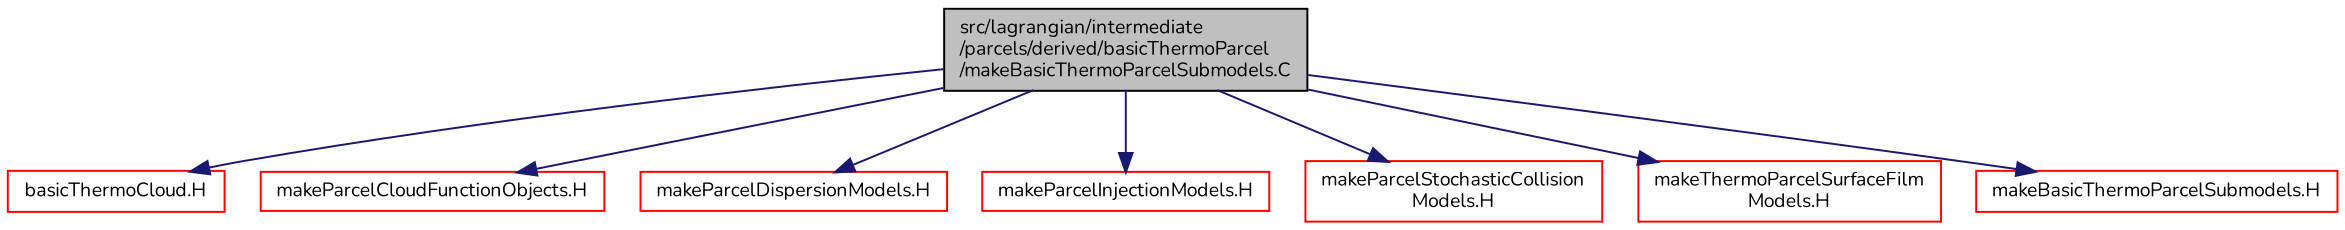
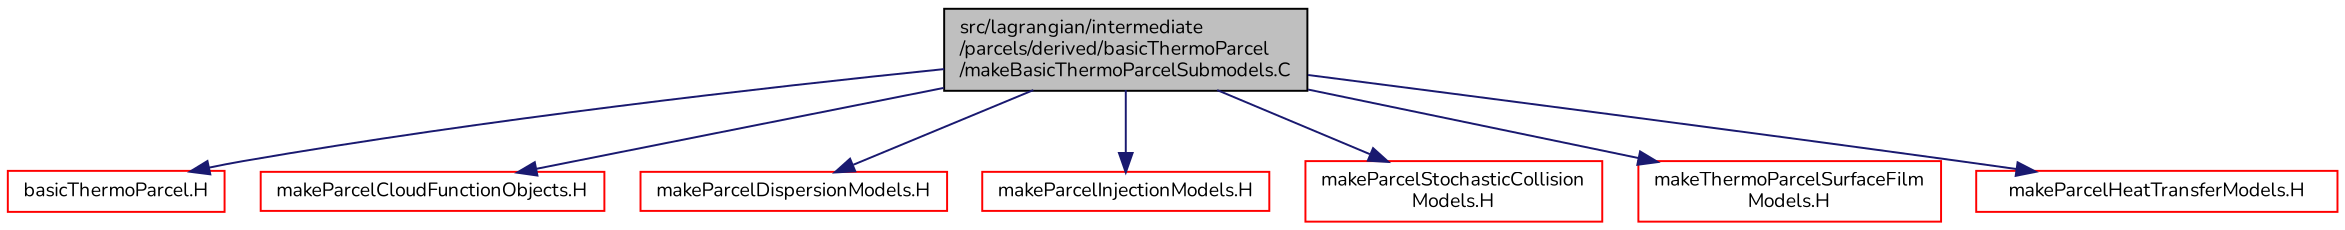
(116, 191) -> (116, 191)
(2157, 191) -> (2157, 191)
